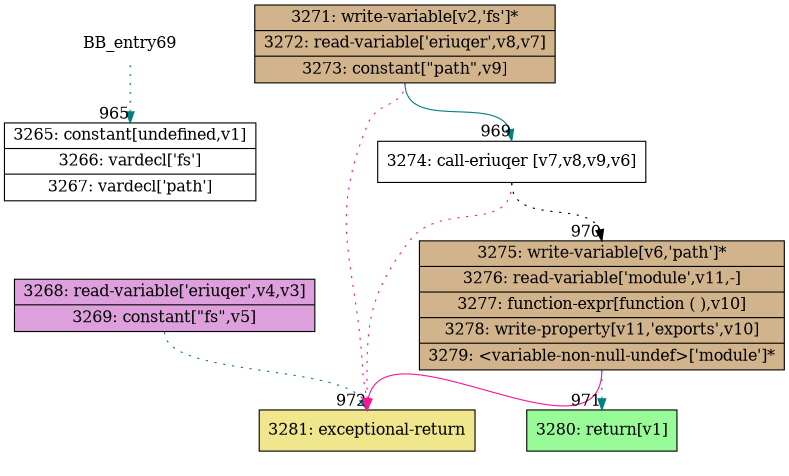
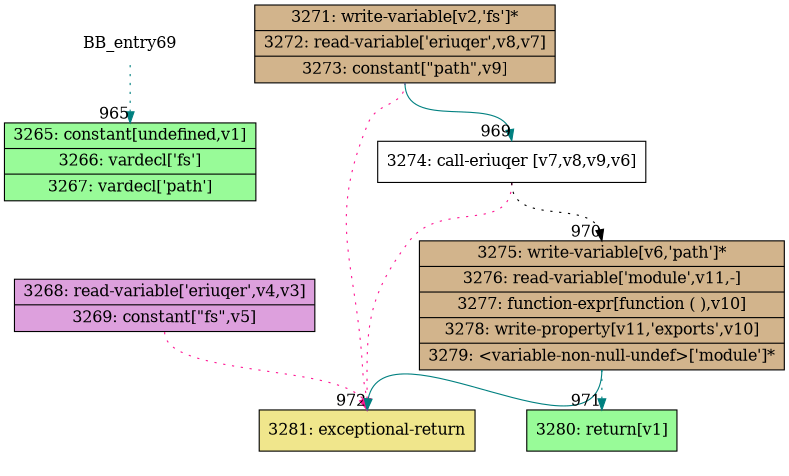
(130, 162) -> (130, 162)
(260, 370) -> (260, 370)
(490, 391) -> (490, 391)
